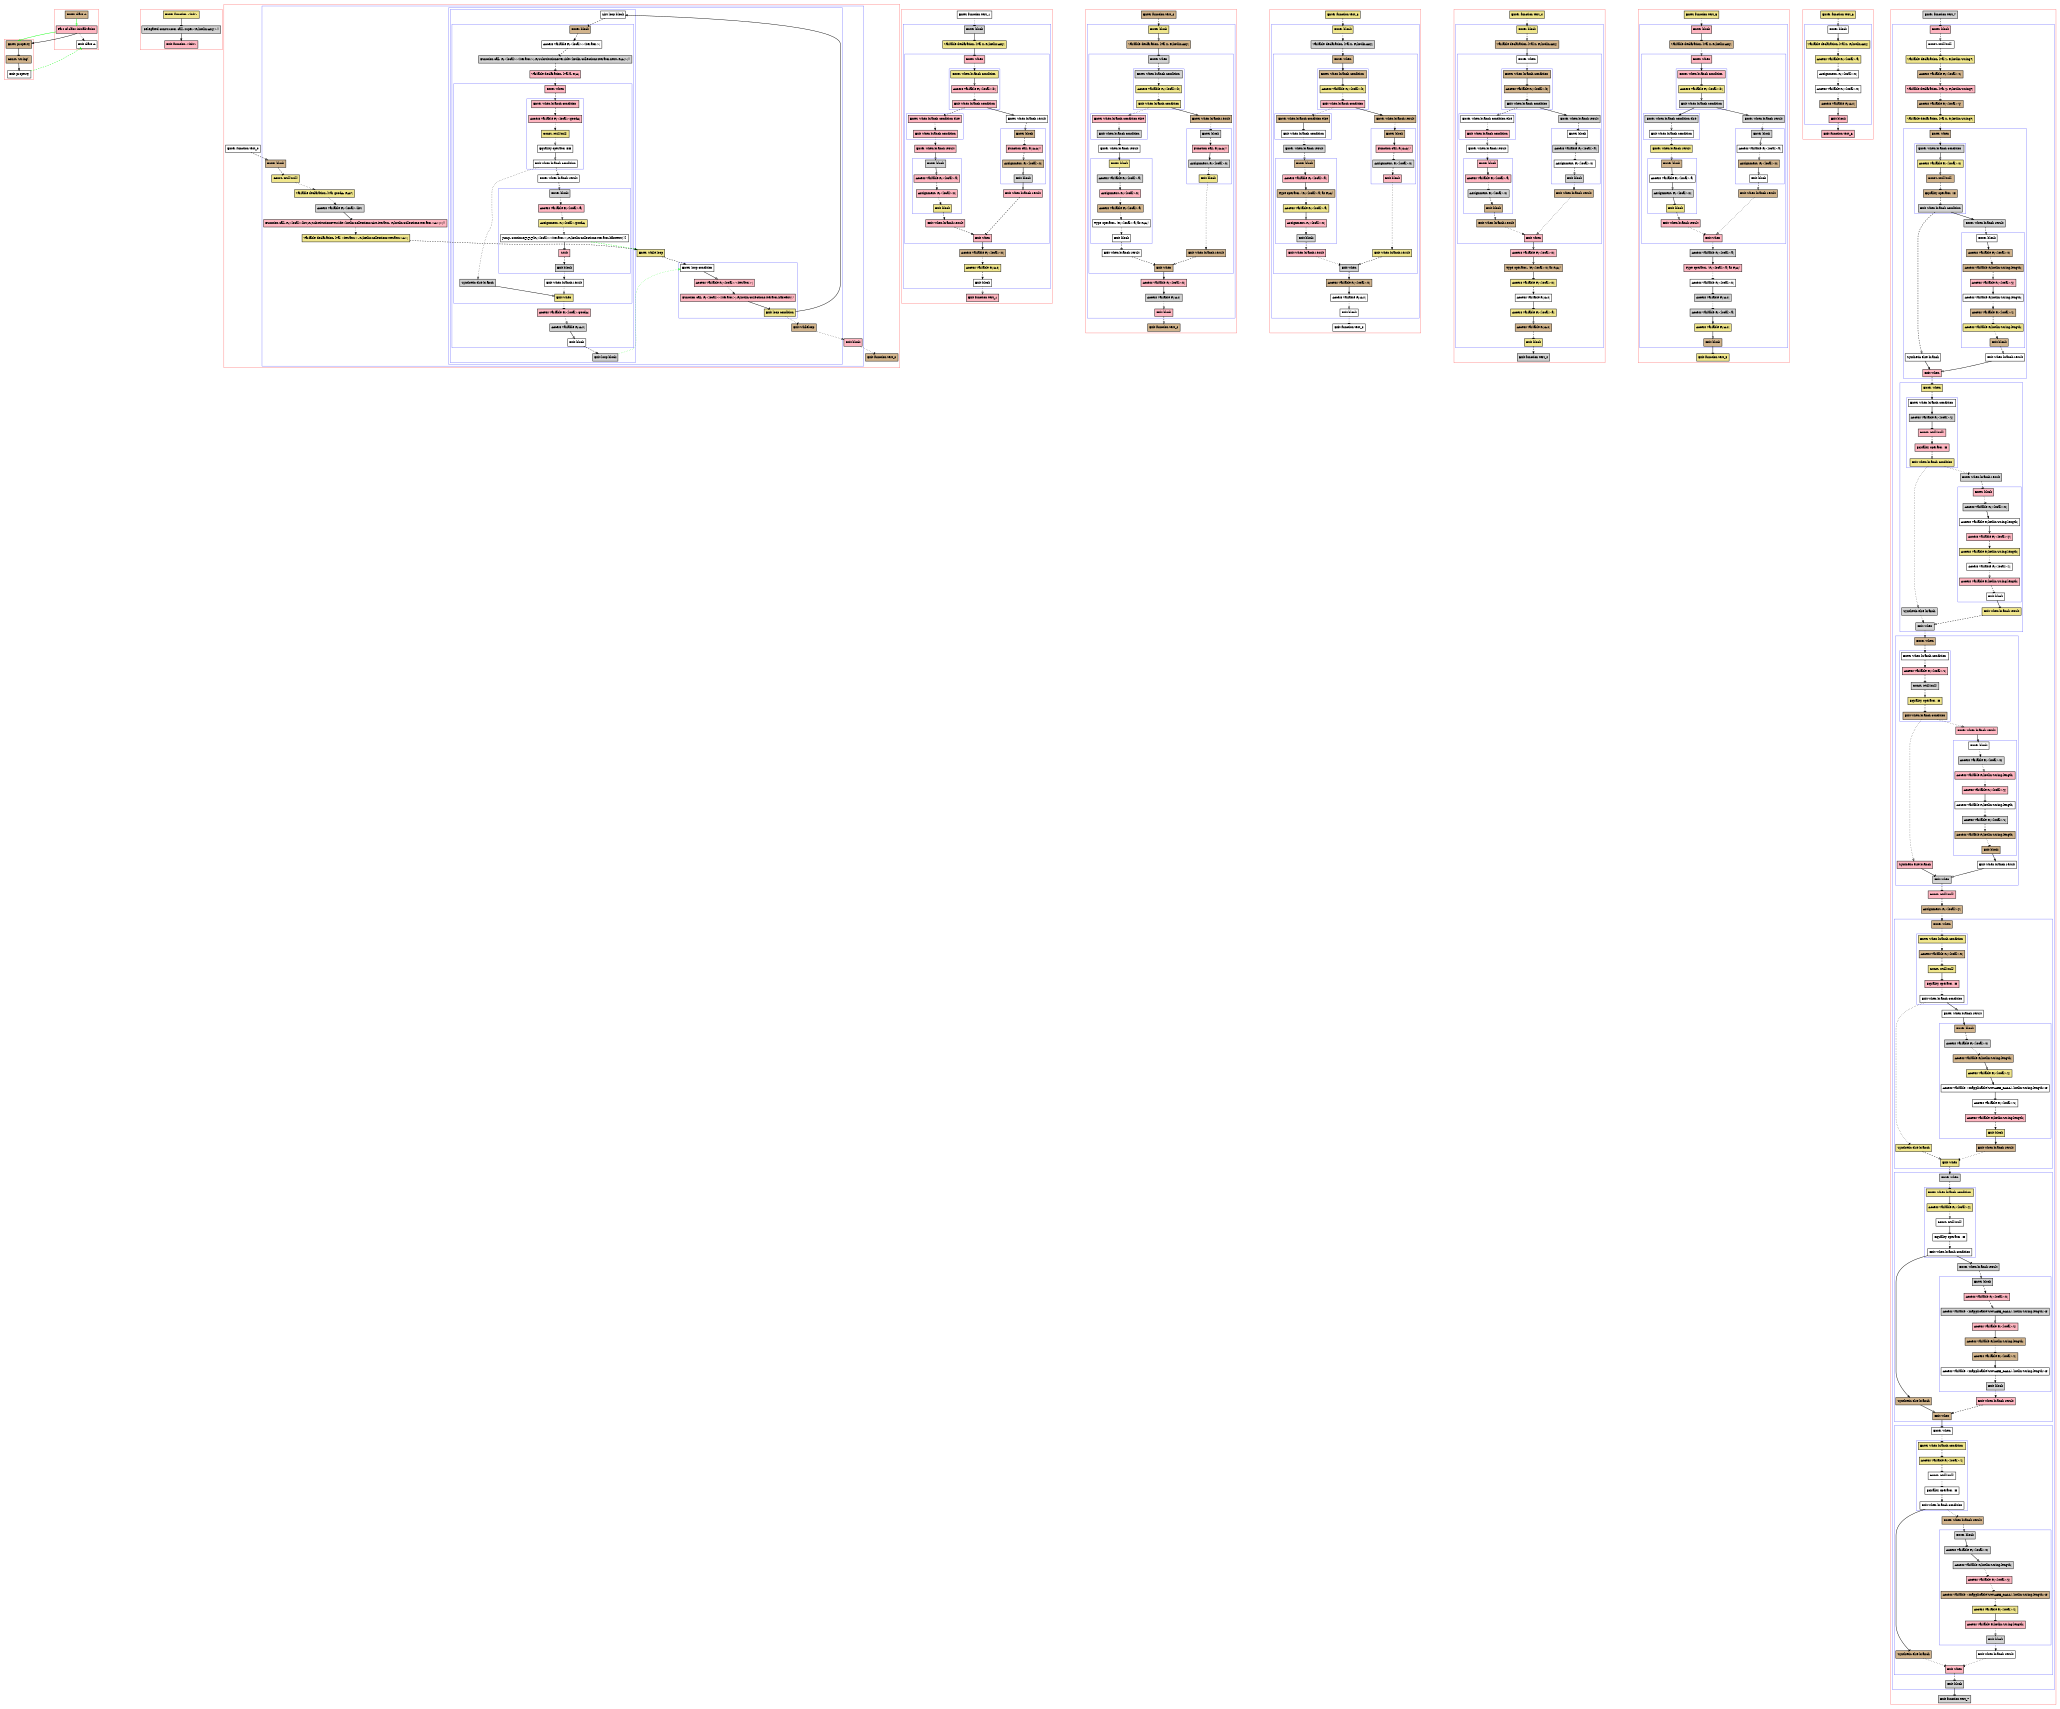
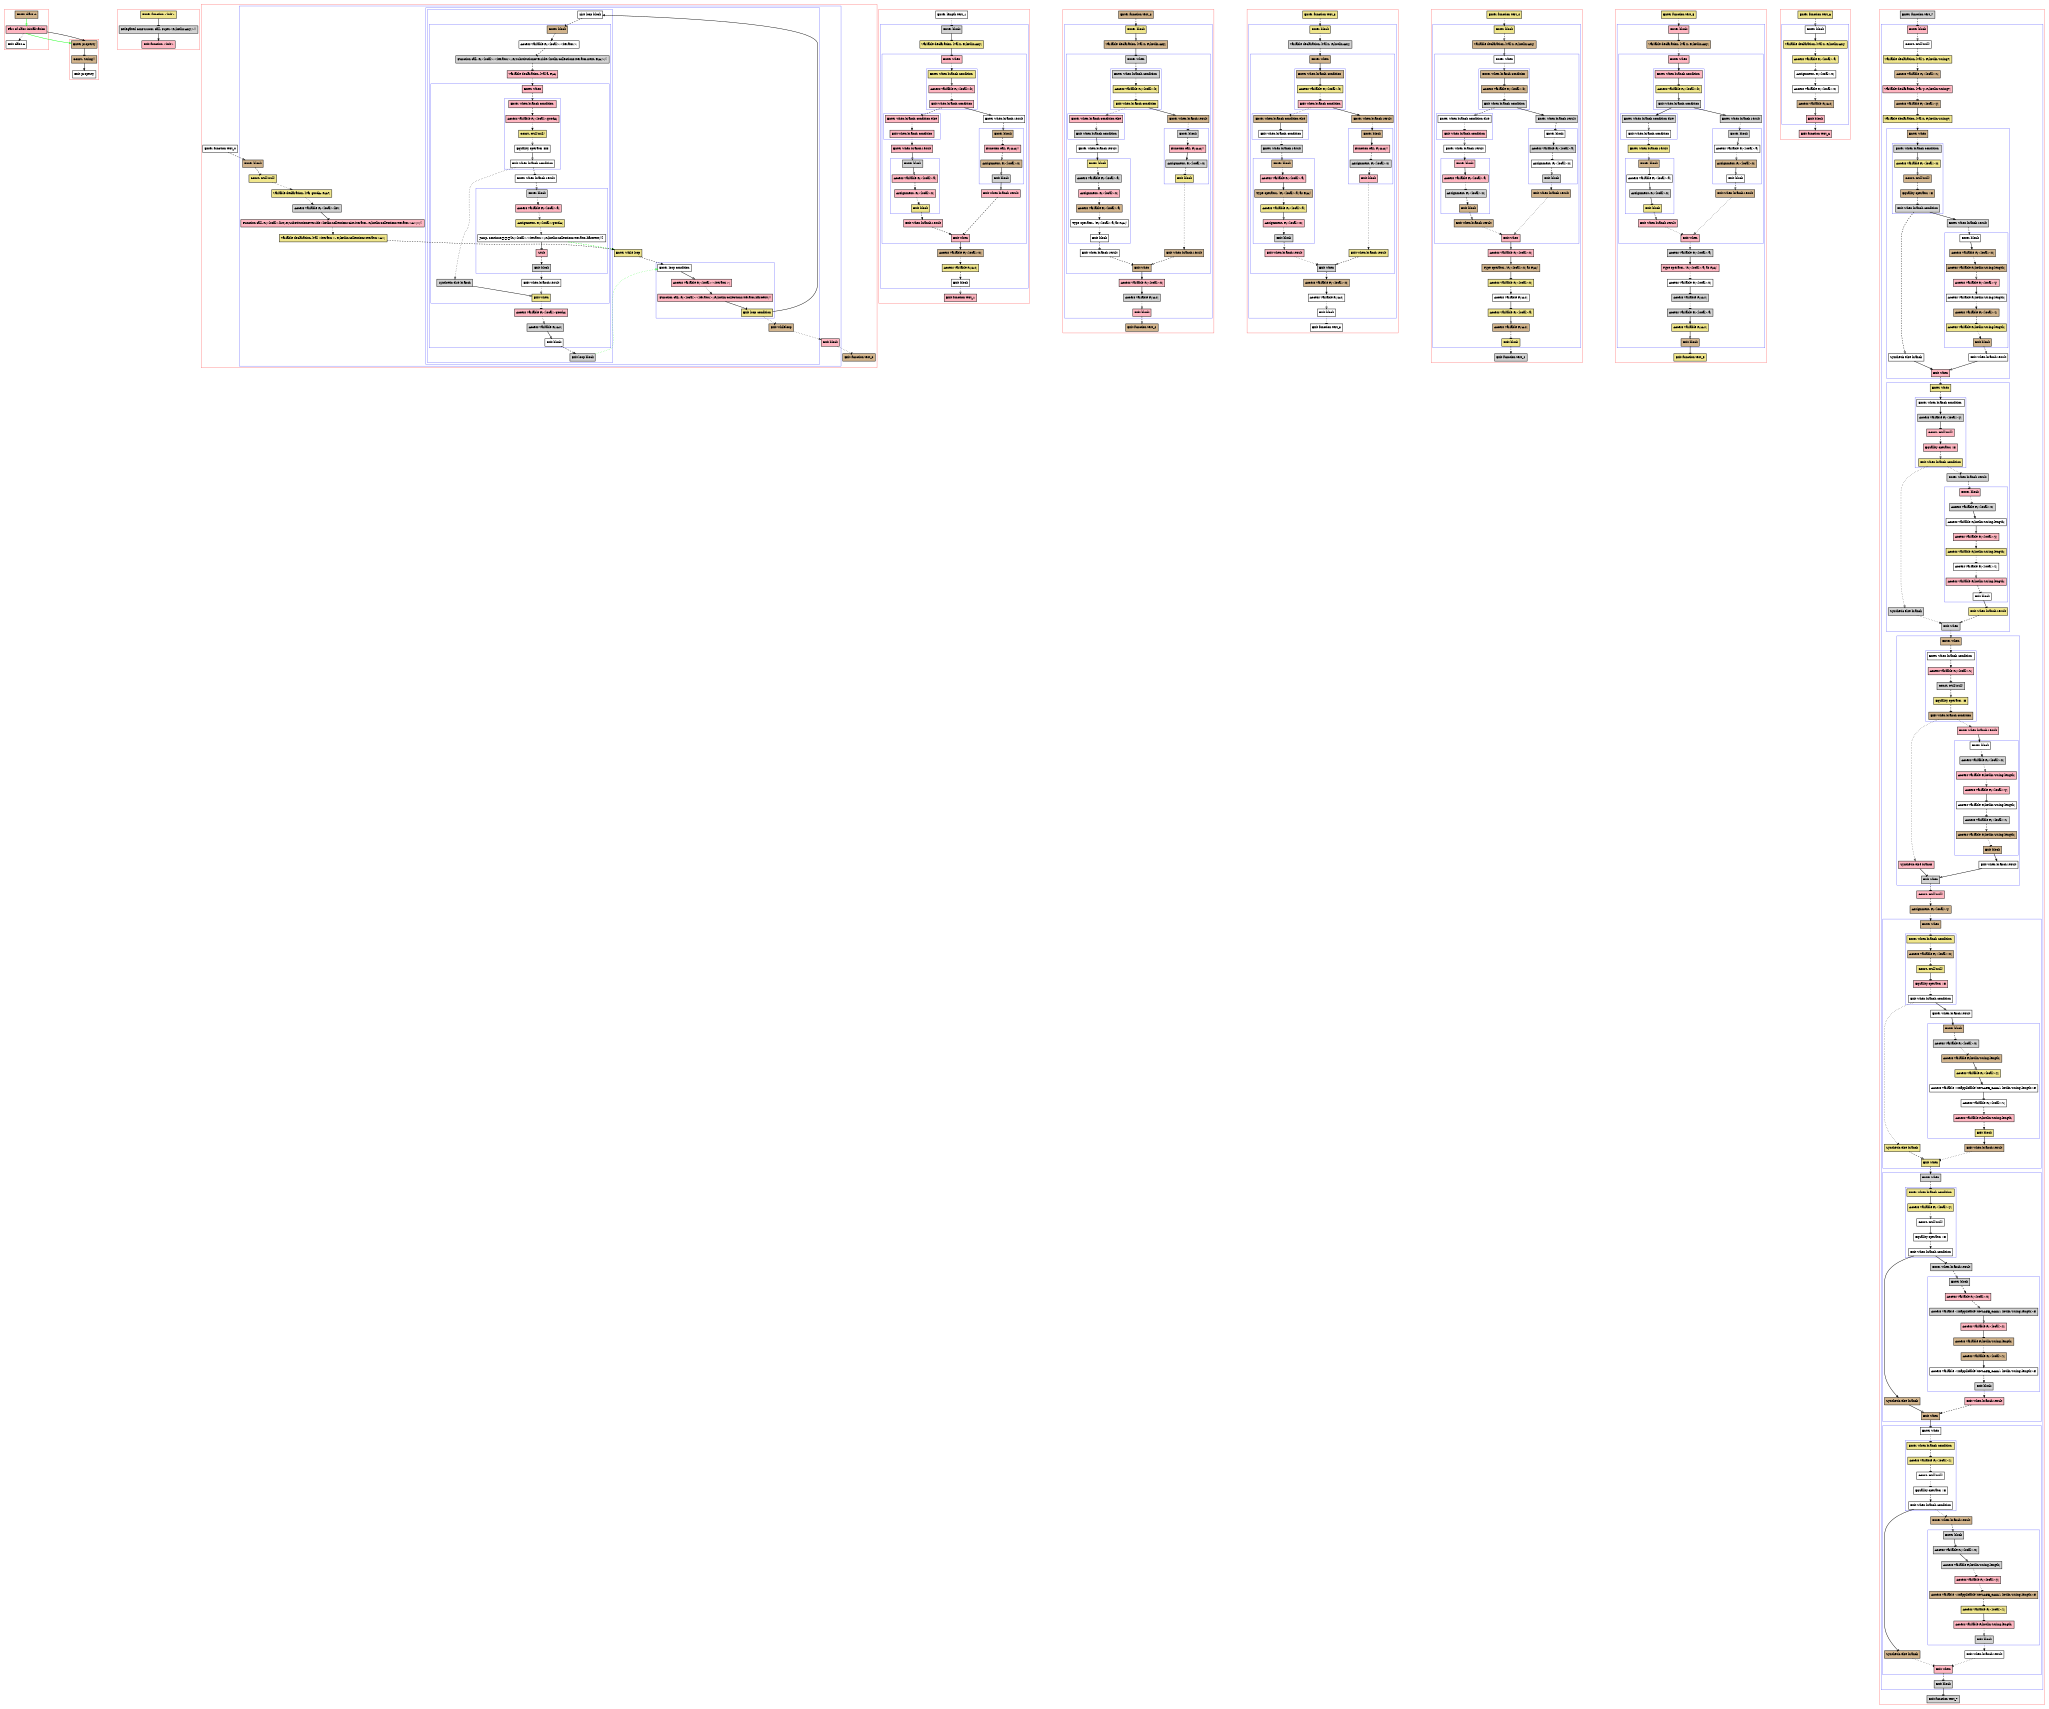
(975, 15) -> (952, 15)
(56, 62) -> none
